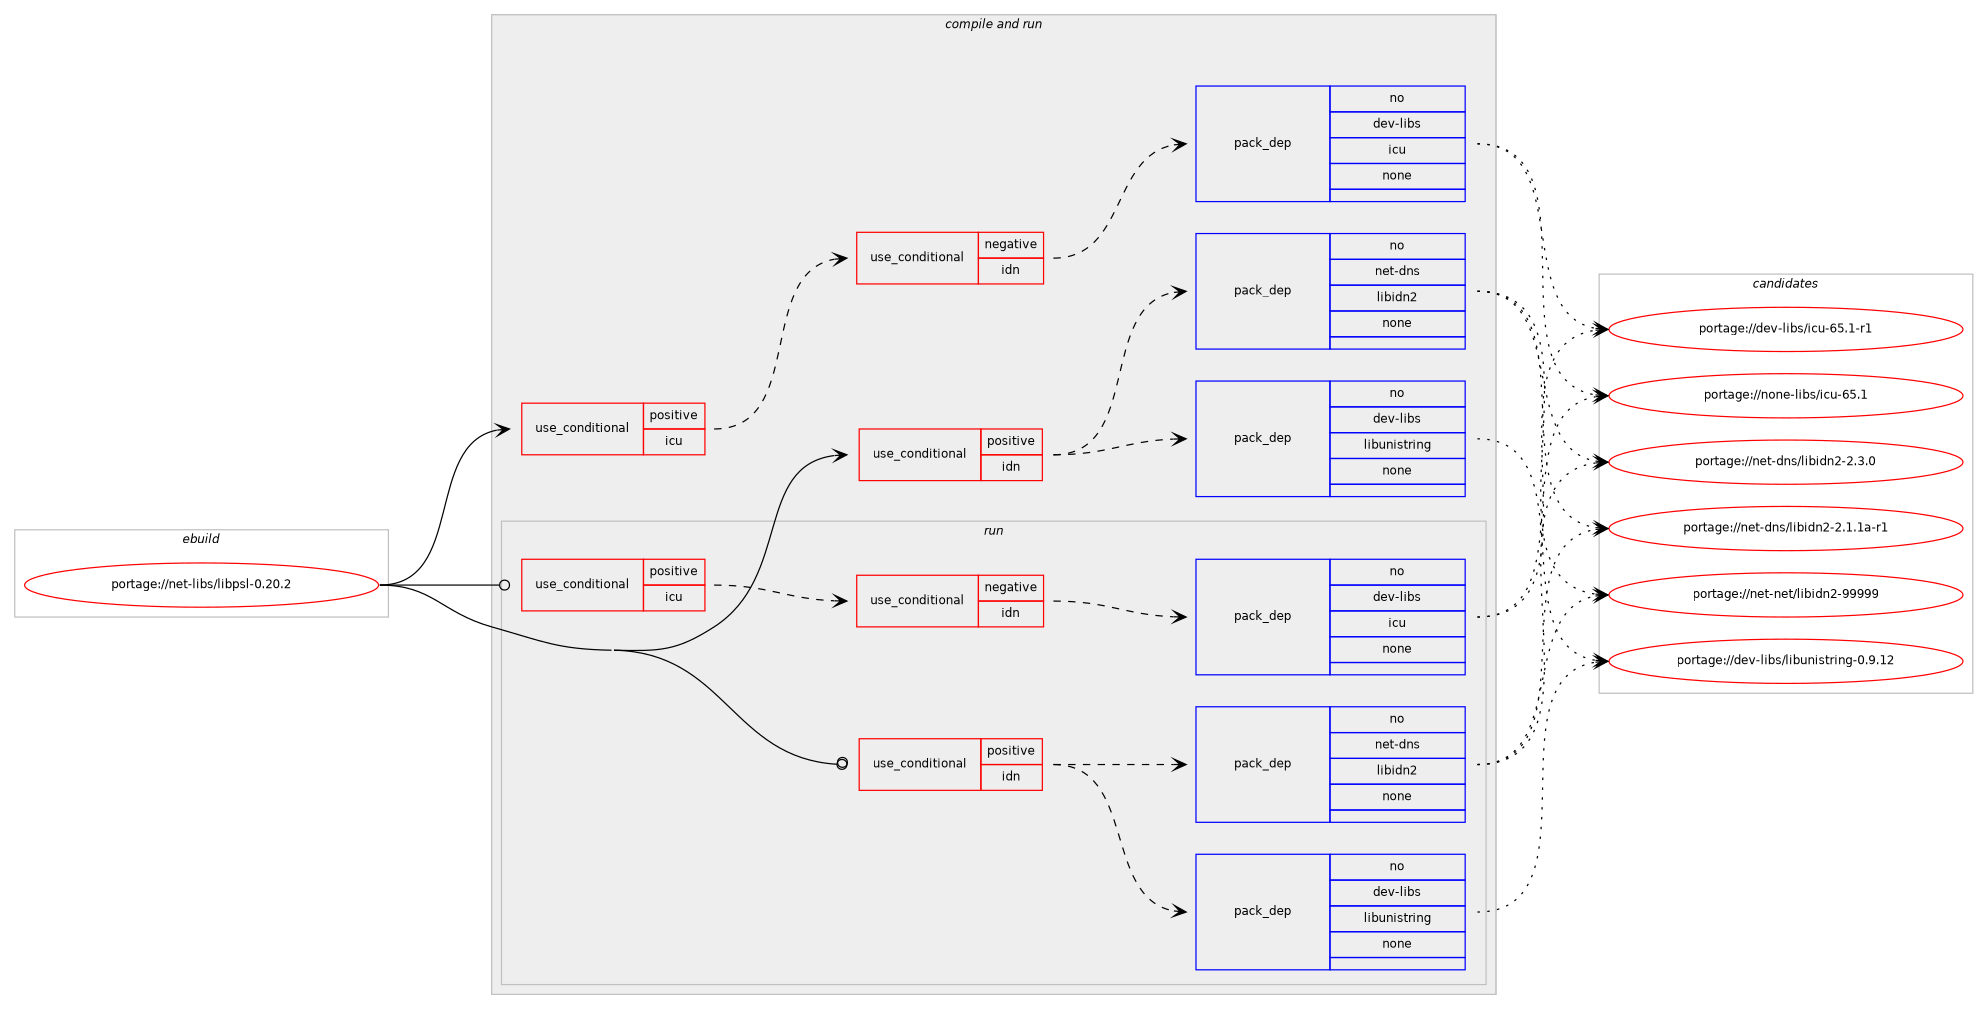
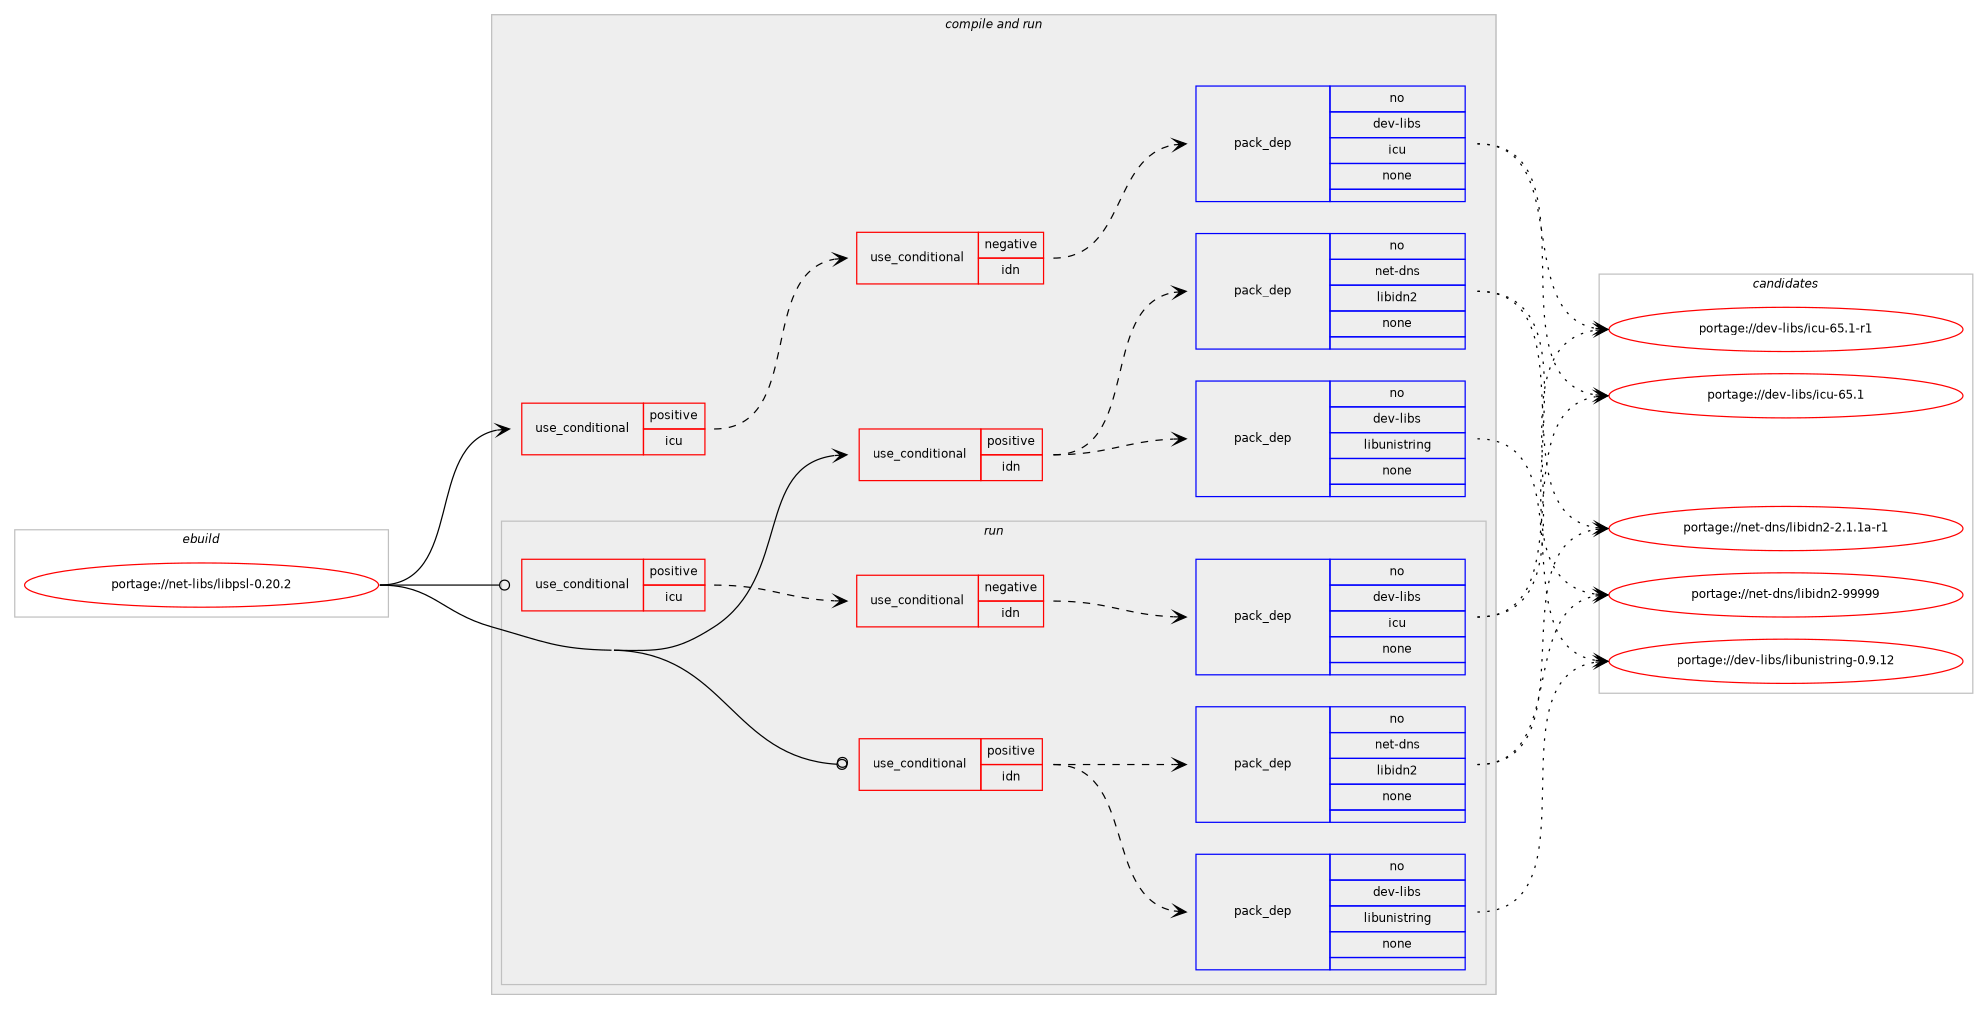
(1786, 396) -> (1786, 396)
(1786, 462) -> none
(1786, 595) -> (1786, 595)
